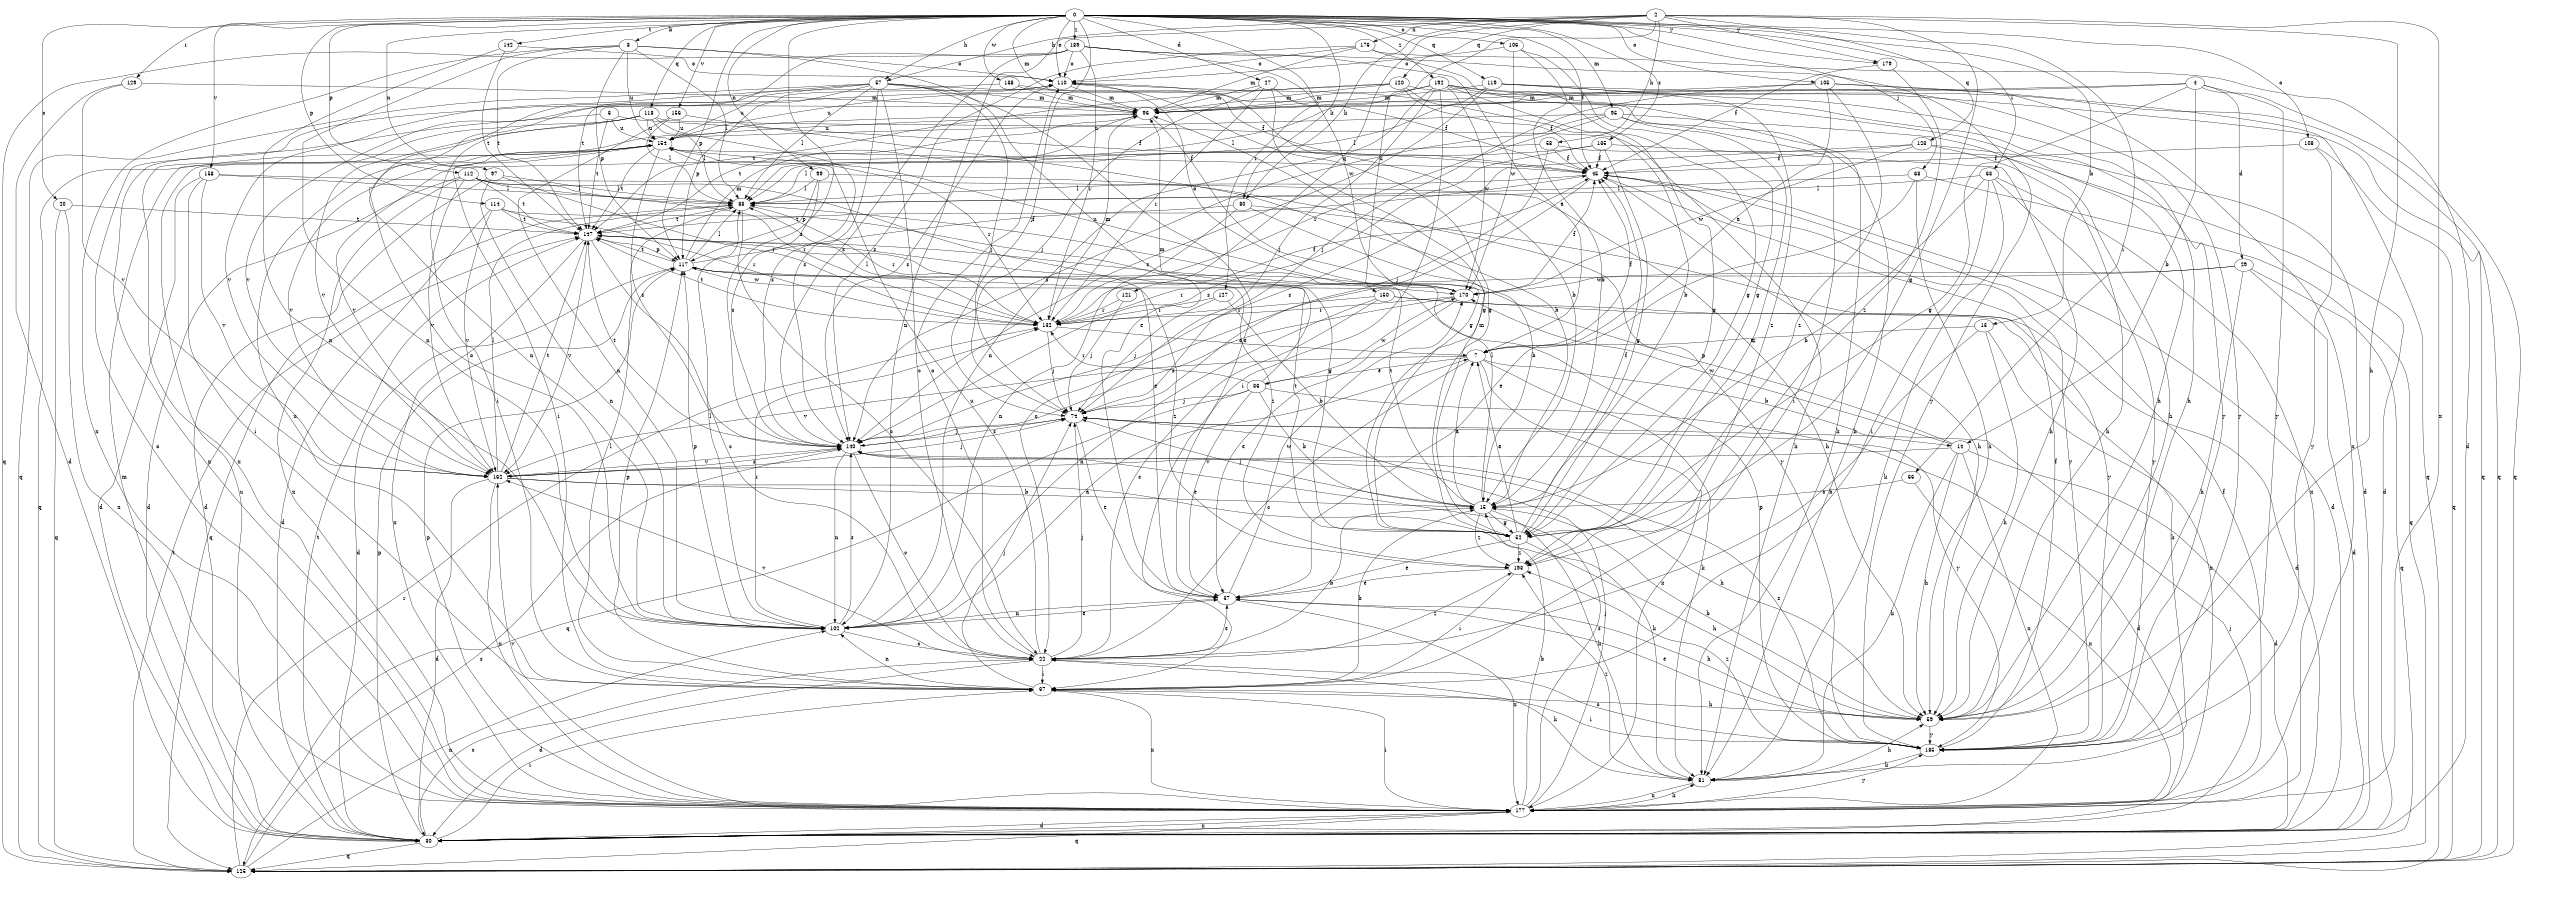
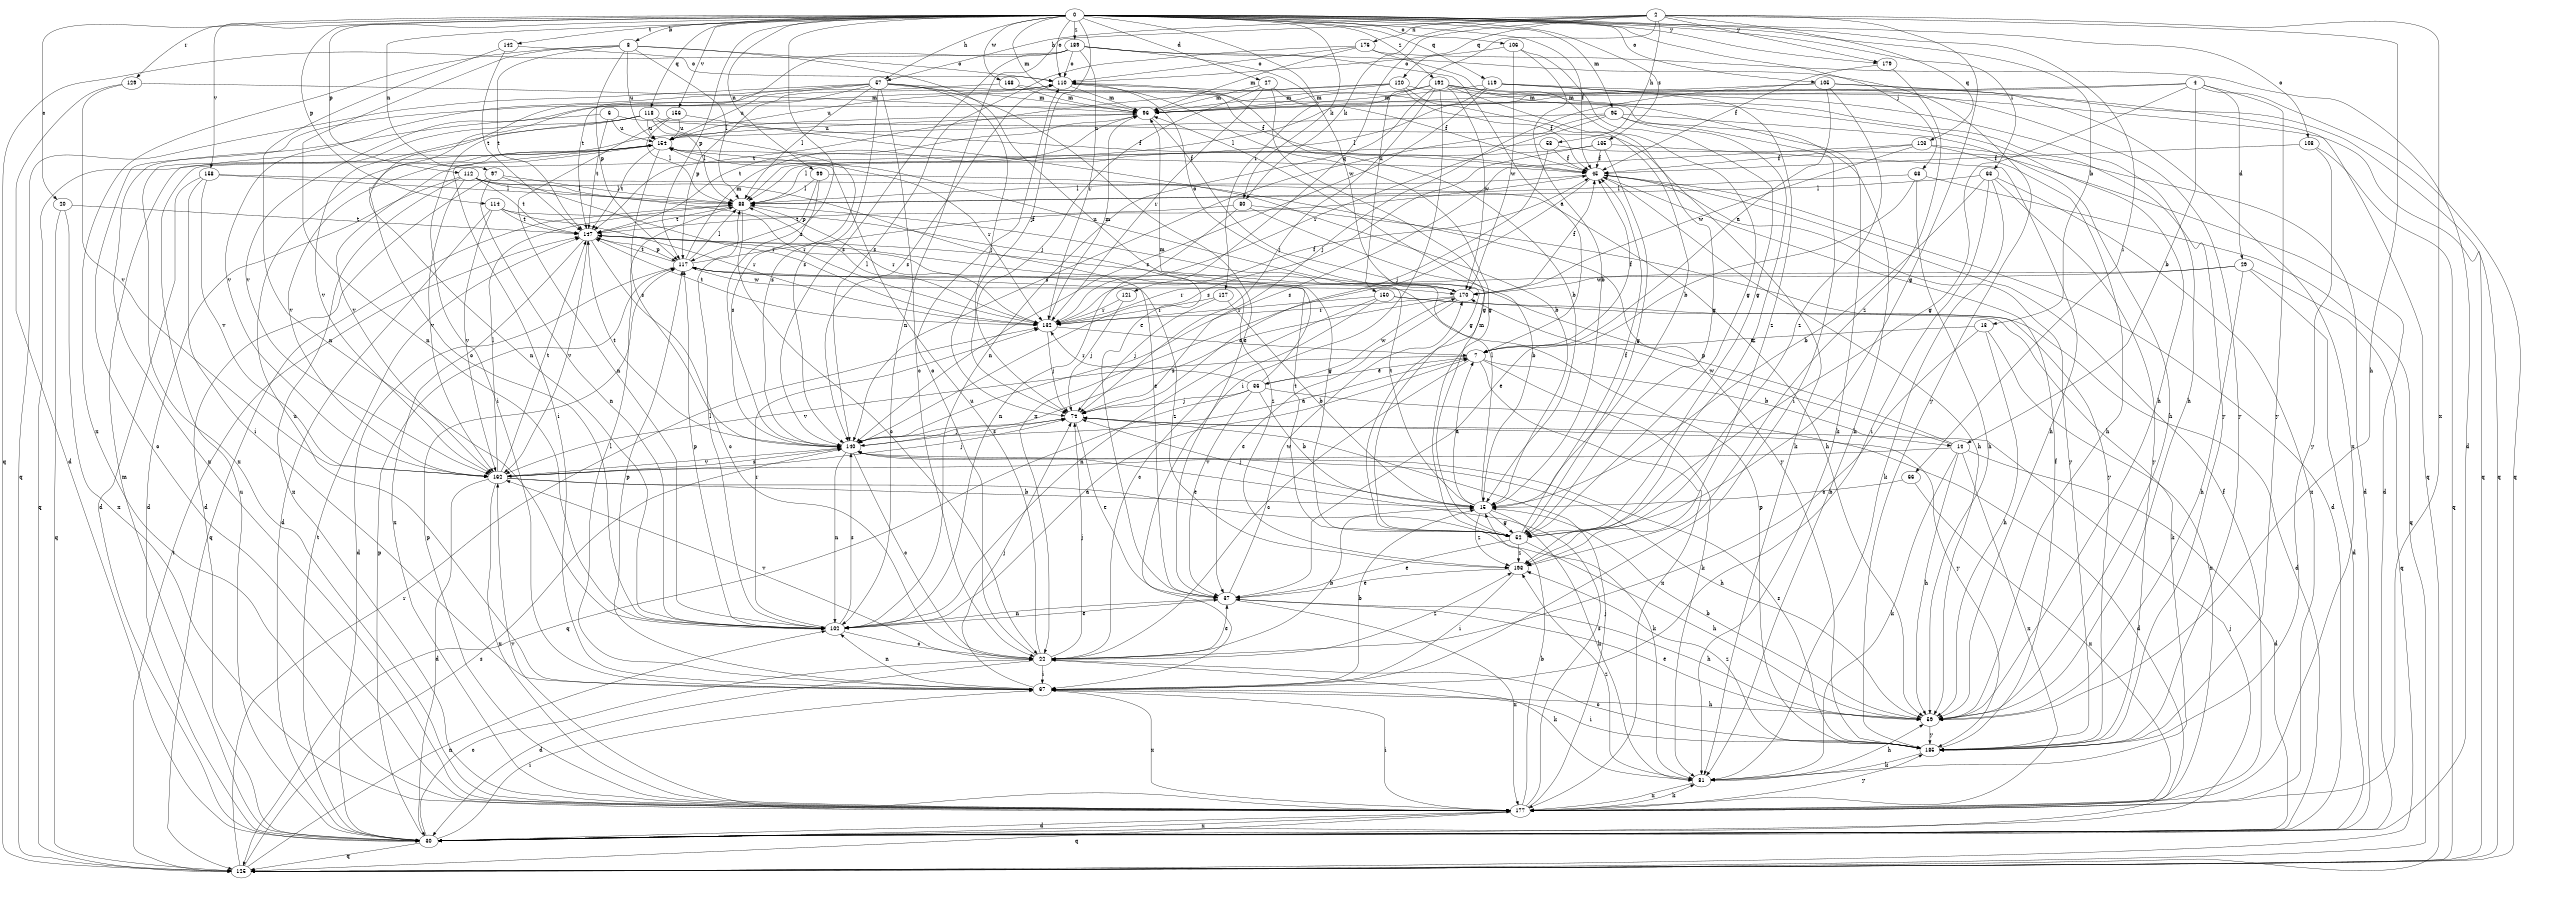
(1036, 417) -> (1036, 417)
(1498, 449) -> (1149, 426)
